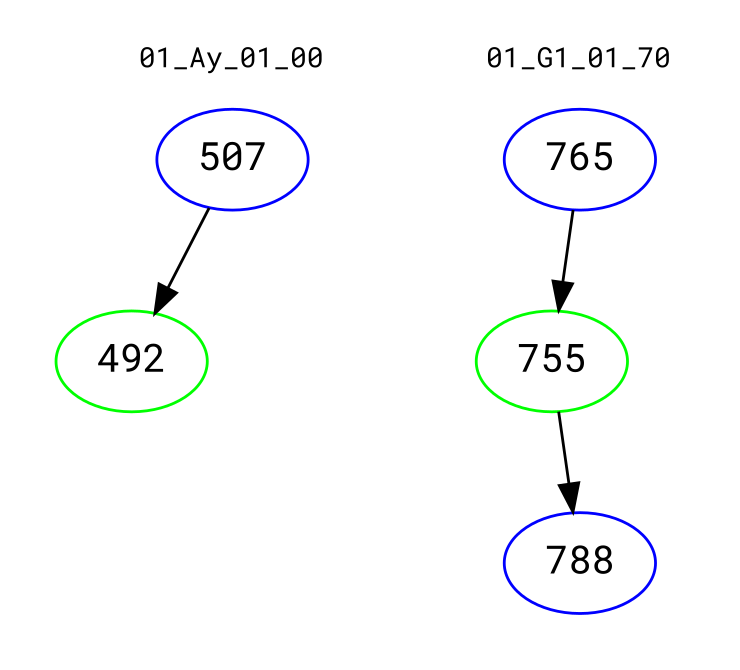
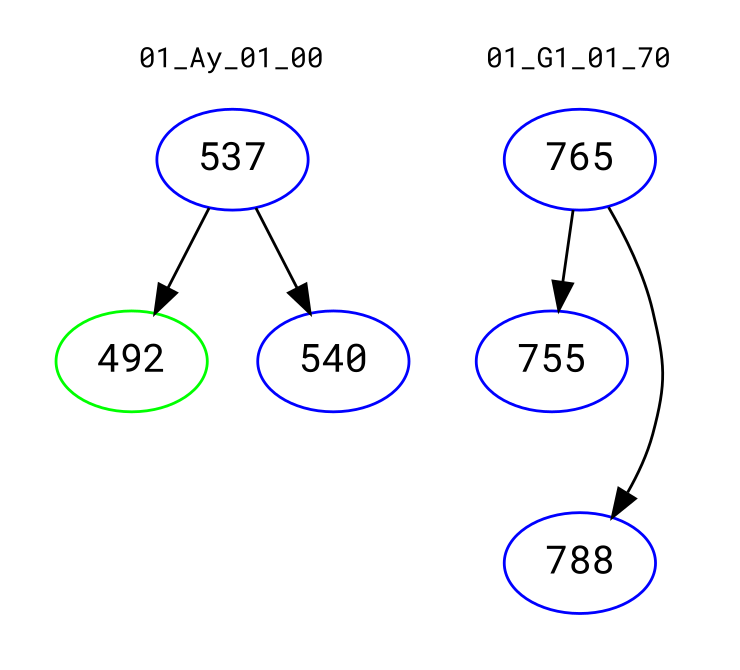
(233, 160) -> (233, 160)
none -> (333, 361)
(552, 361) -> (552, 361)
(564, 448) -> (660, 348)
